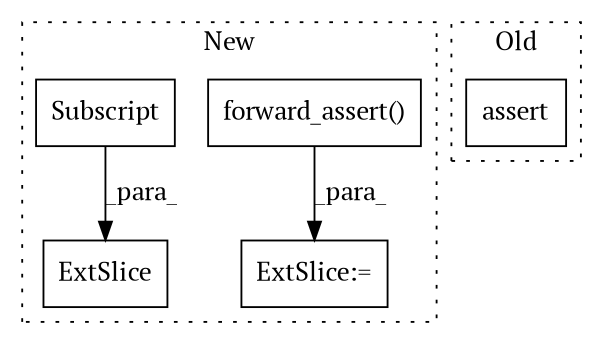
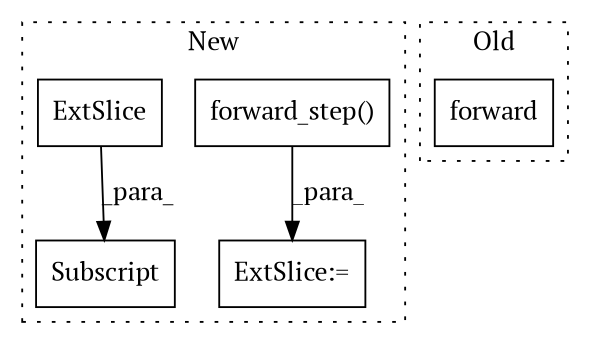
(314, 113) -> (292, 113)
(516, 113) -> (494, 113)
(105, 184) -> (102, 184)
